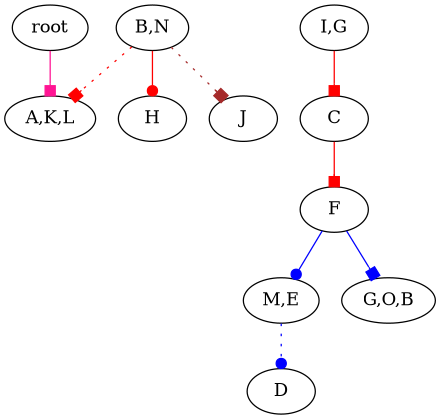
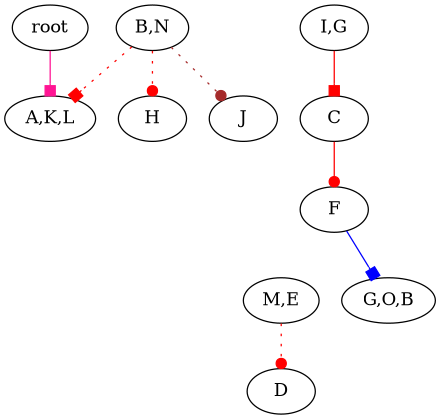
(152, 68) -> (152, 68)
(194, 70) -> (194, 70)
(334, 159) -> (334, 159)
(311, 250) -> none
(281, 341) -> (281, 341)
